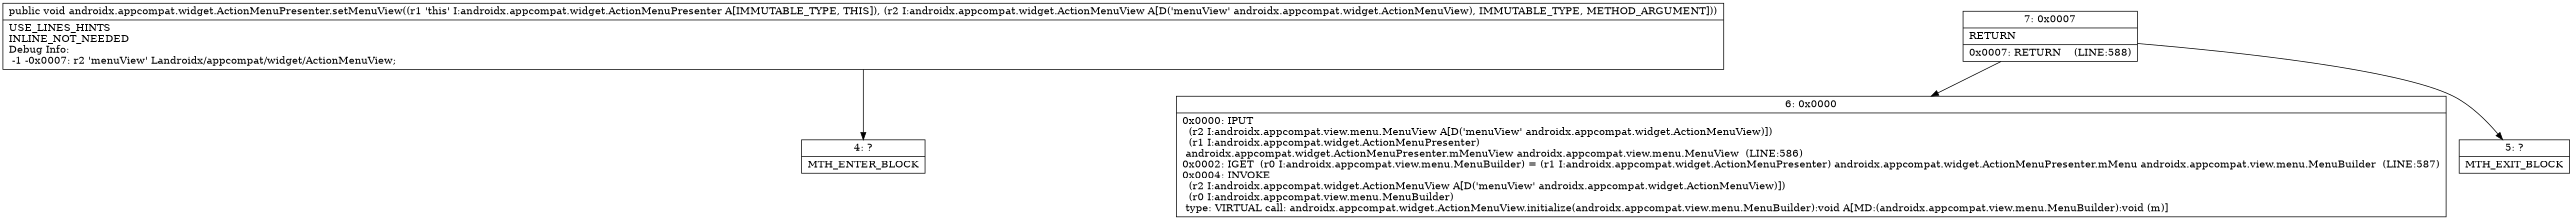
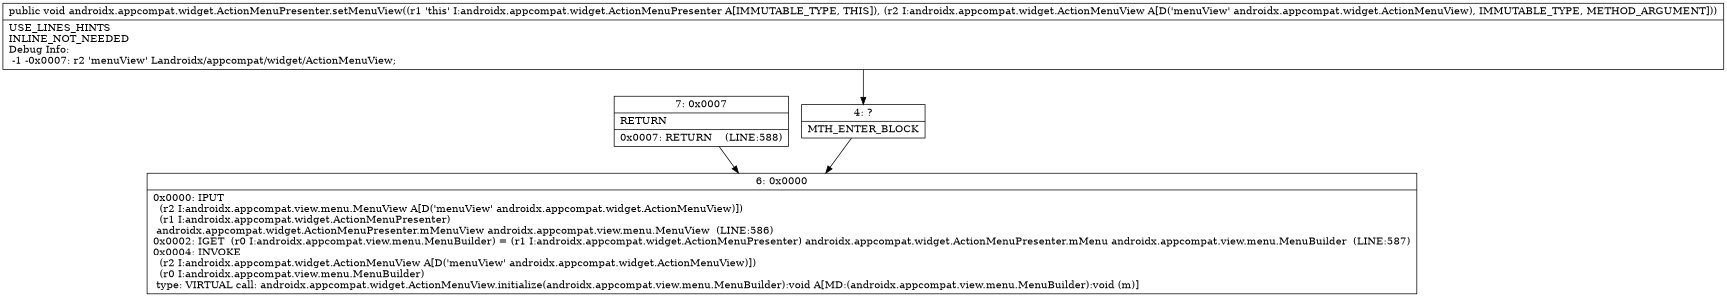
none -> (841, 153)
(2514, 157) -> none
